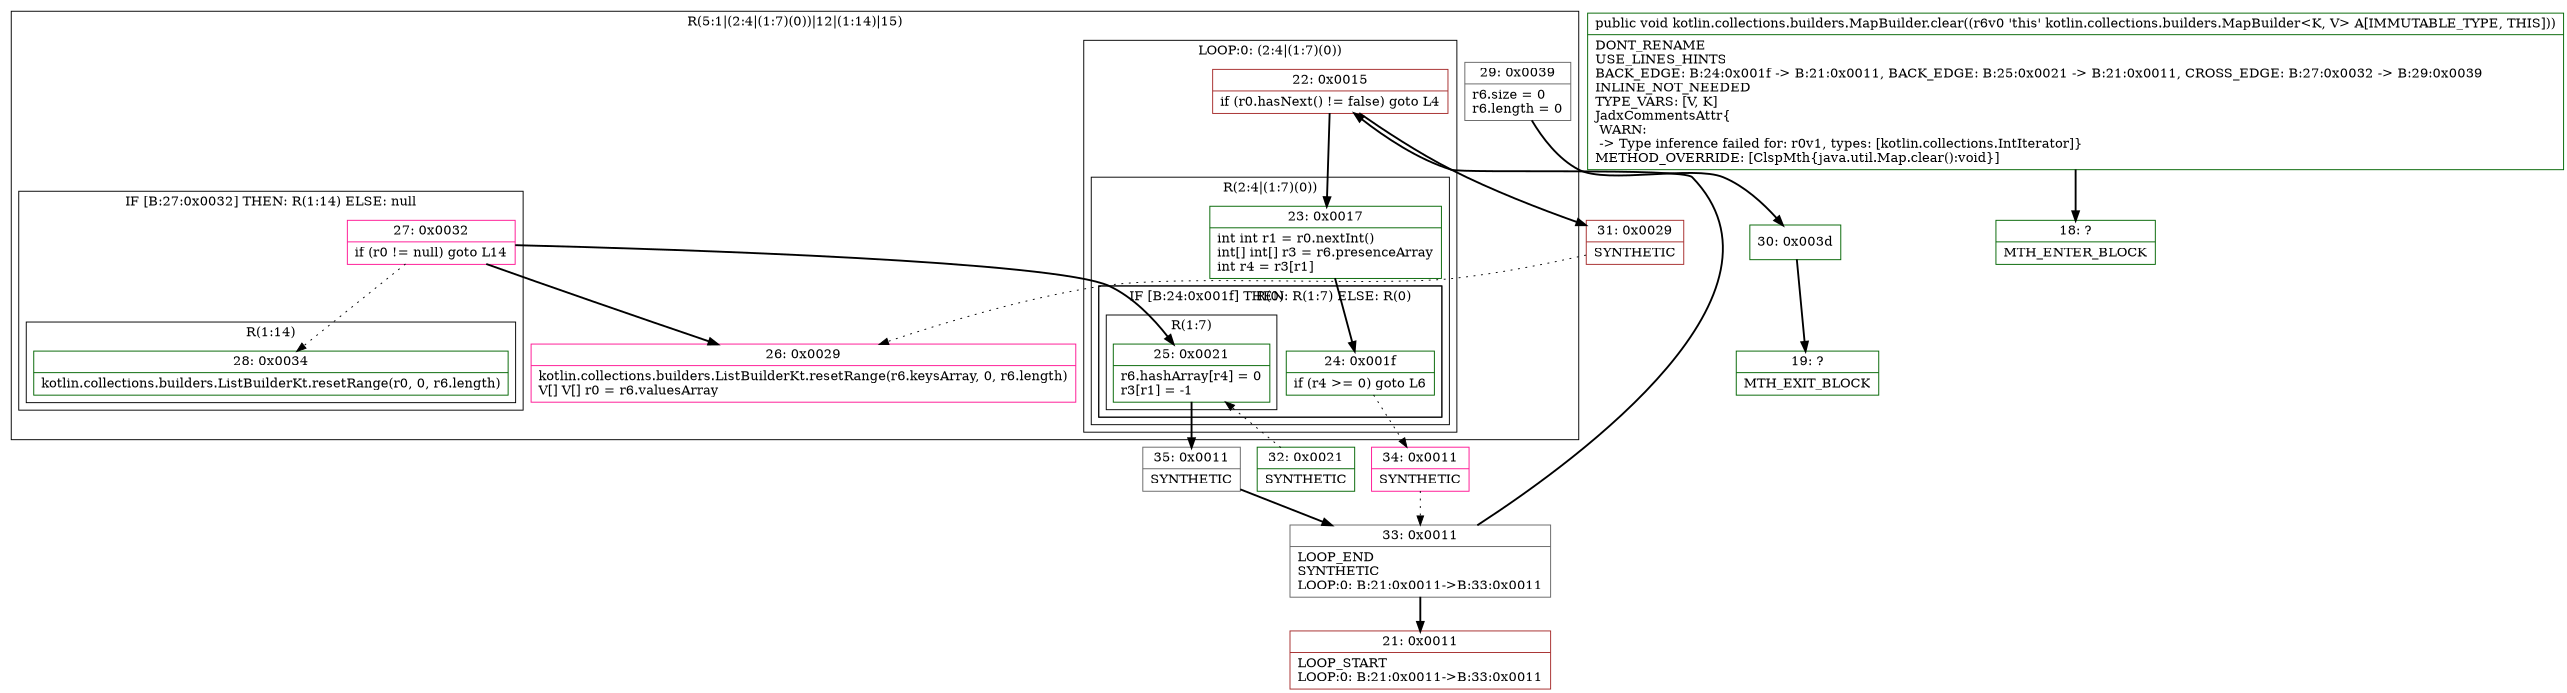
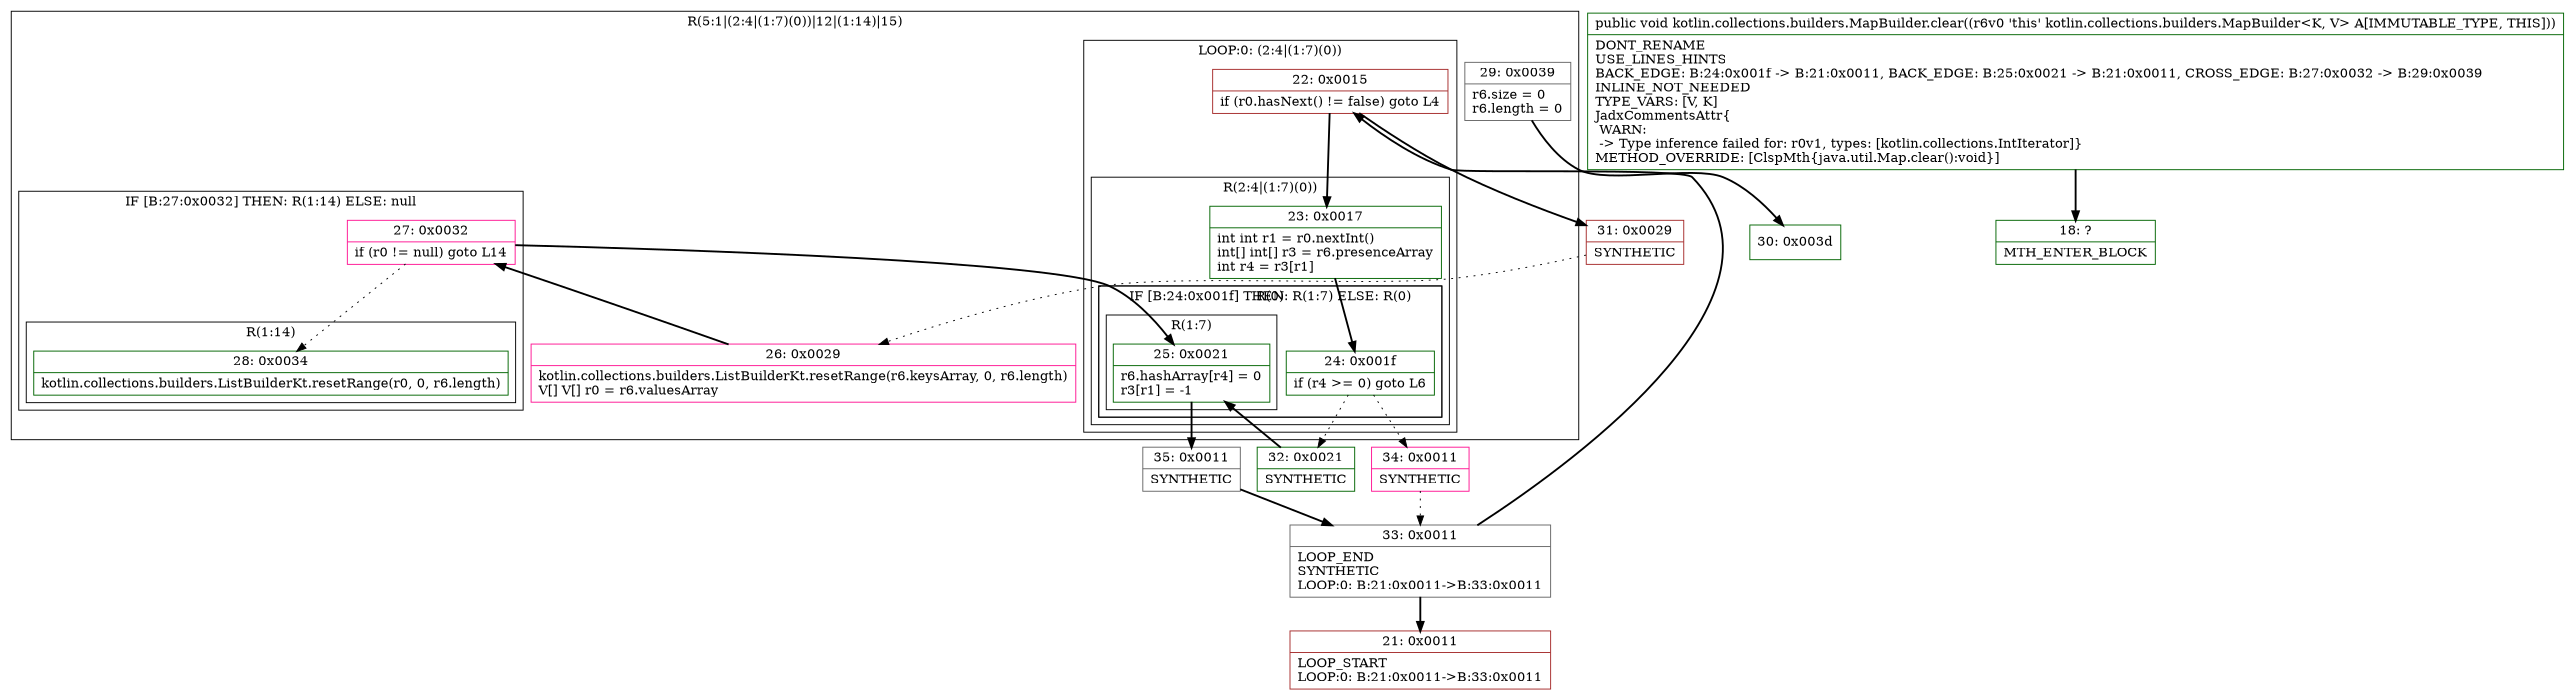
(598, 303) -> (617, 305)
(1808, 373) -> none
none -> (1339, 411)
(1257, 428) -> (1257, 428)
